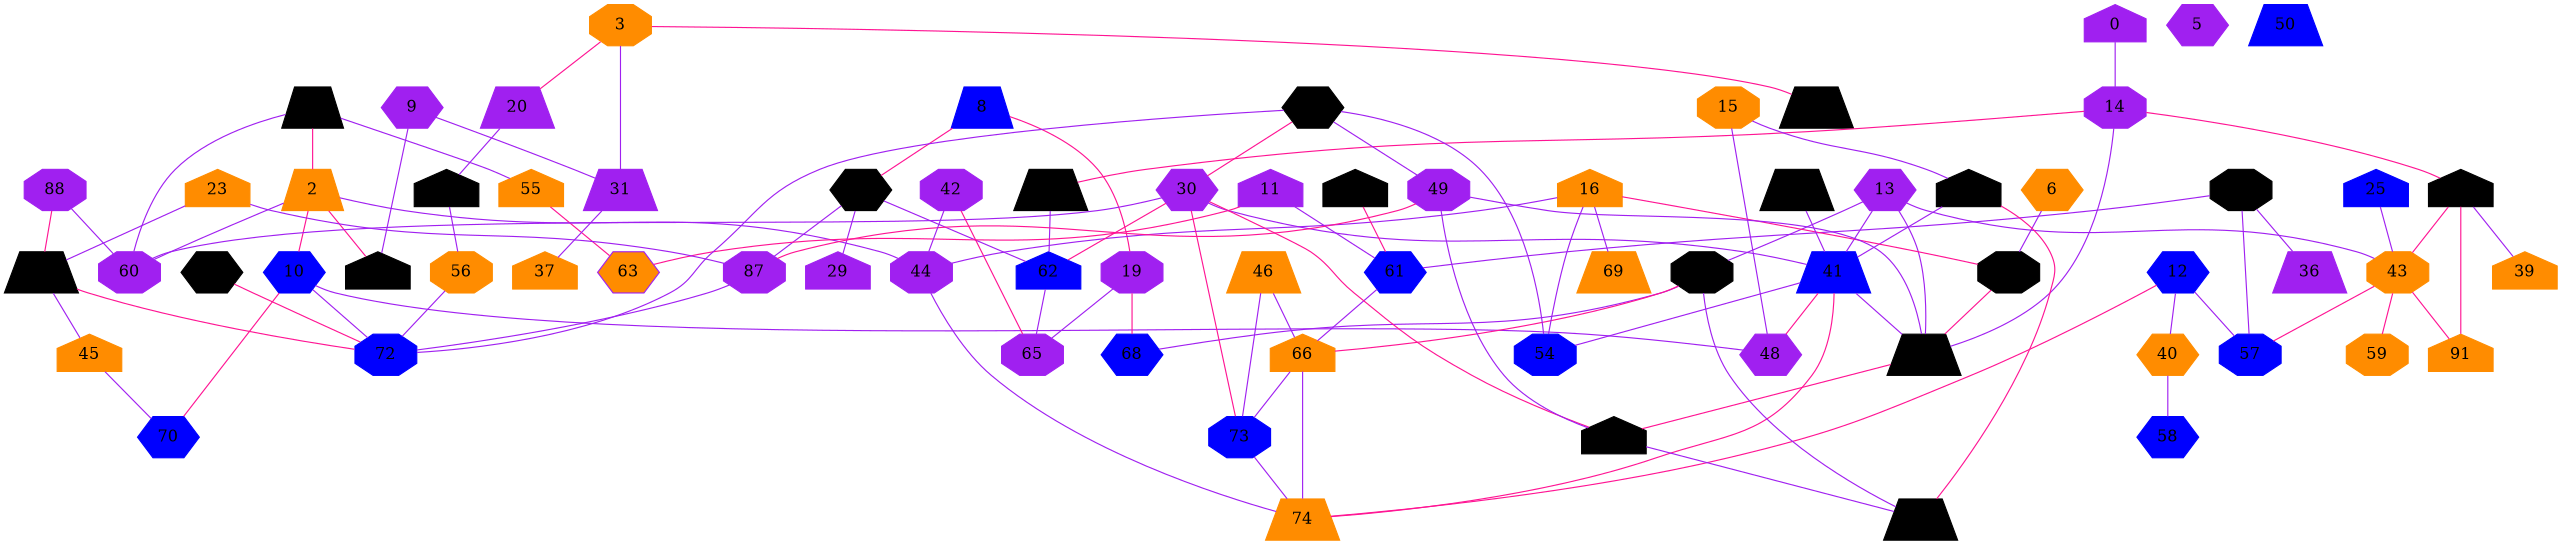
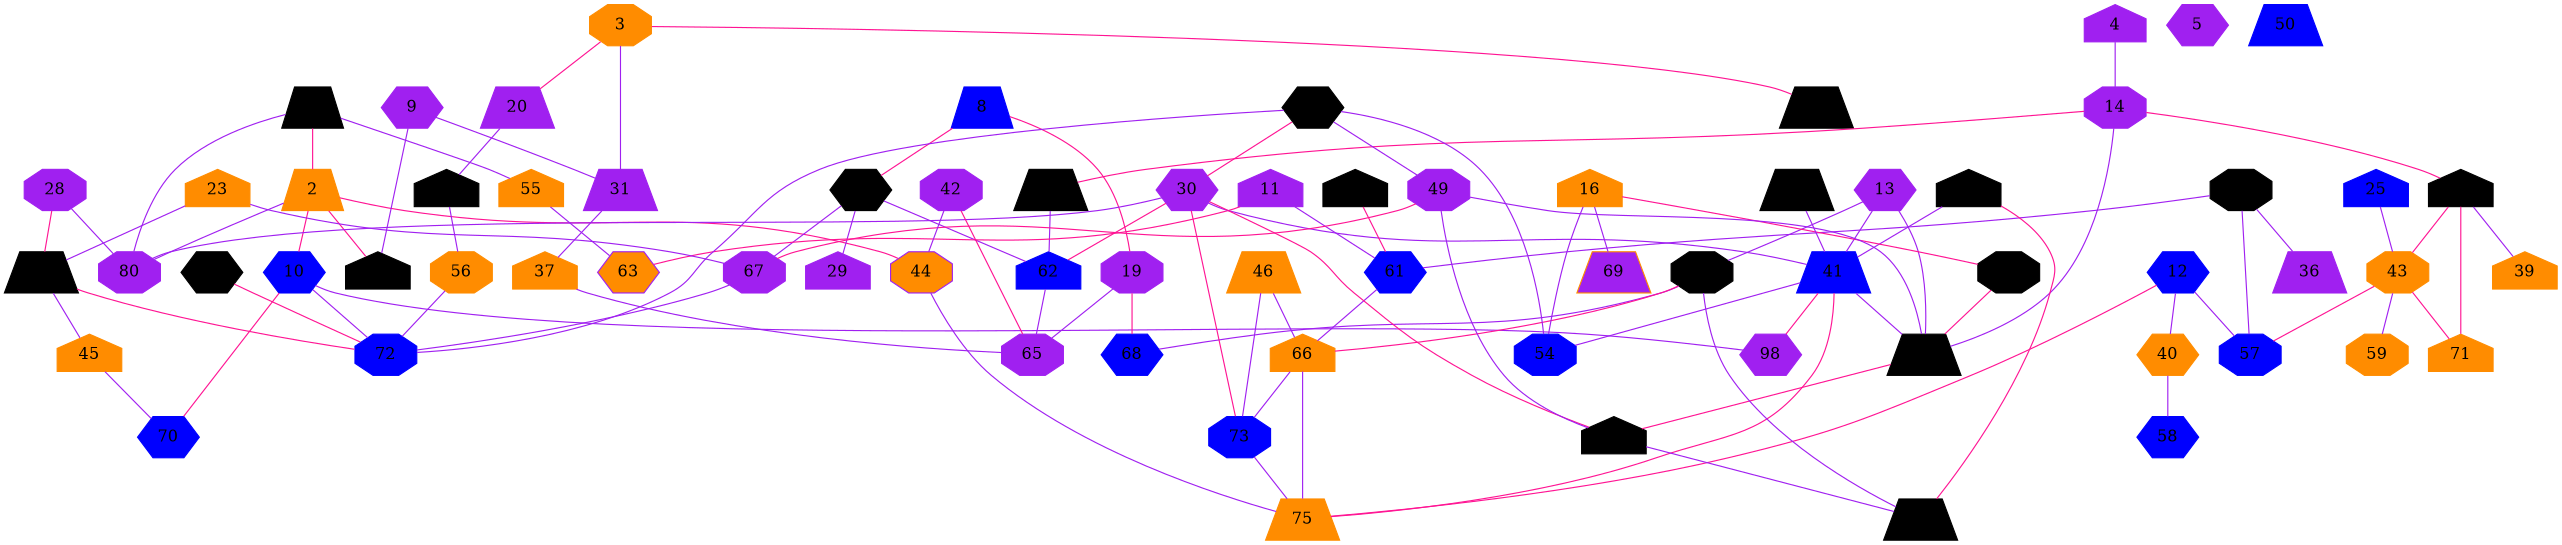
(2115, 25) -> (2115, 25)
(1728, 108) -> none
(55, 190) -> (55, 190)
(2052, 190) -> none
(1391, 220) -> none
(620, 222) -> (620, 222)
(580, 231) -> (580, 231)
(2140, 231) -> none
(130, 272) -> (130, 272)
(754, 272) -> (754, 272)
(921, 272) -> (921, 272)
(1614, 272) -> (1614, 272)
(2387, 314) -> (2387, 314)
none -> (819, 337)
(1771, 355) -> (1771, 355)
(2461, 355) -> (2461, 355)
(1303, 520) -> (1303, 520)
